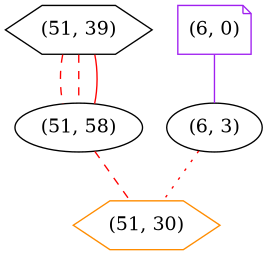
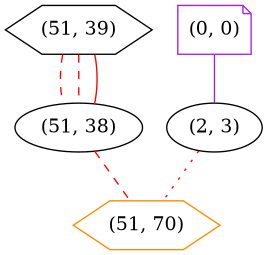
(214, 30) -> (214, 30)
(79, 128) -> (79, 128)
(214, 128) -> (214, 128)
(147, 225) -> (147, 225)
